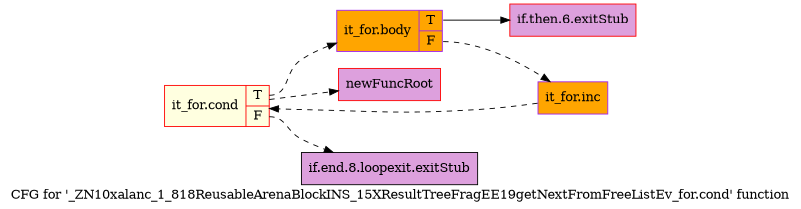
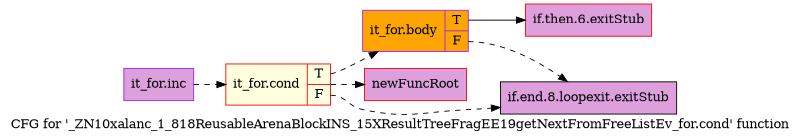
(495, 52) -> (517, 52)
(573, 98) -> (159, 85)
